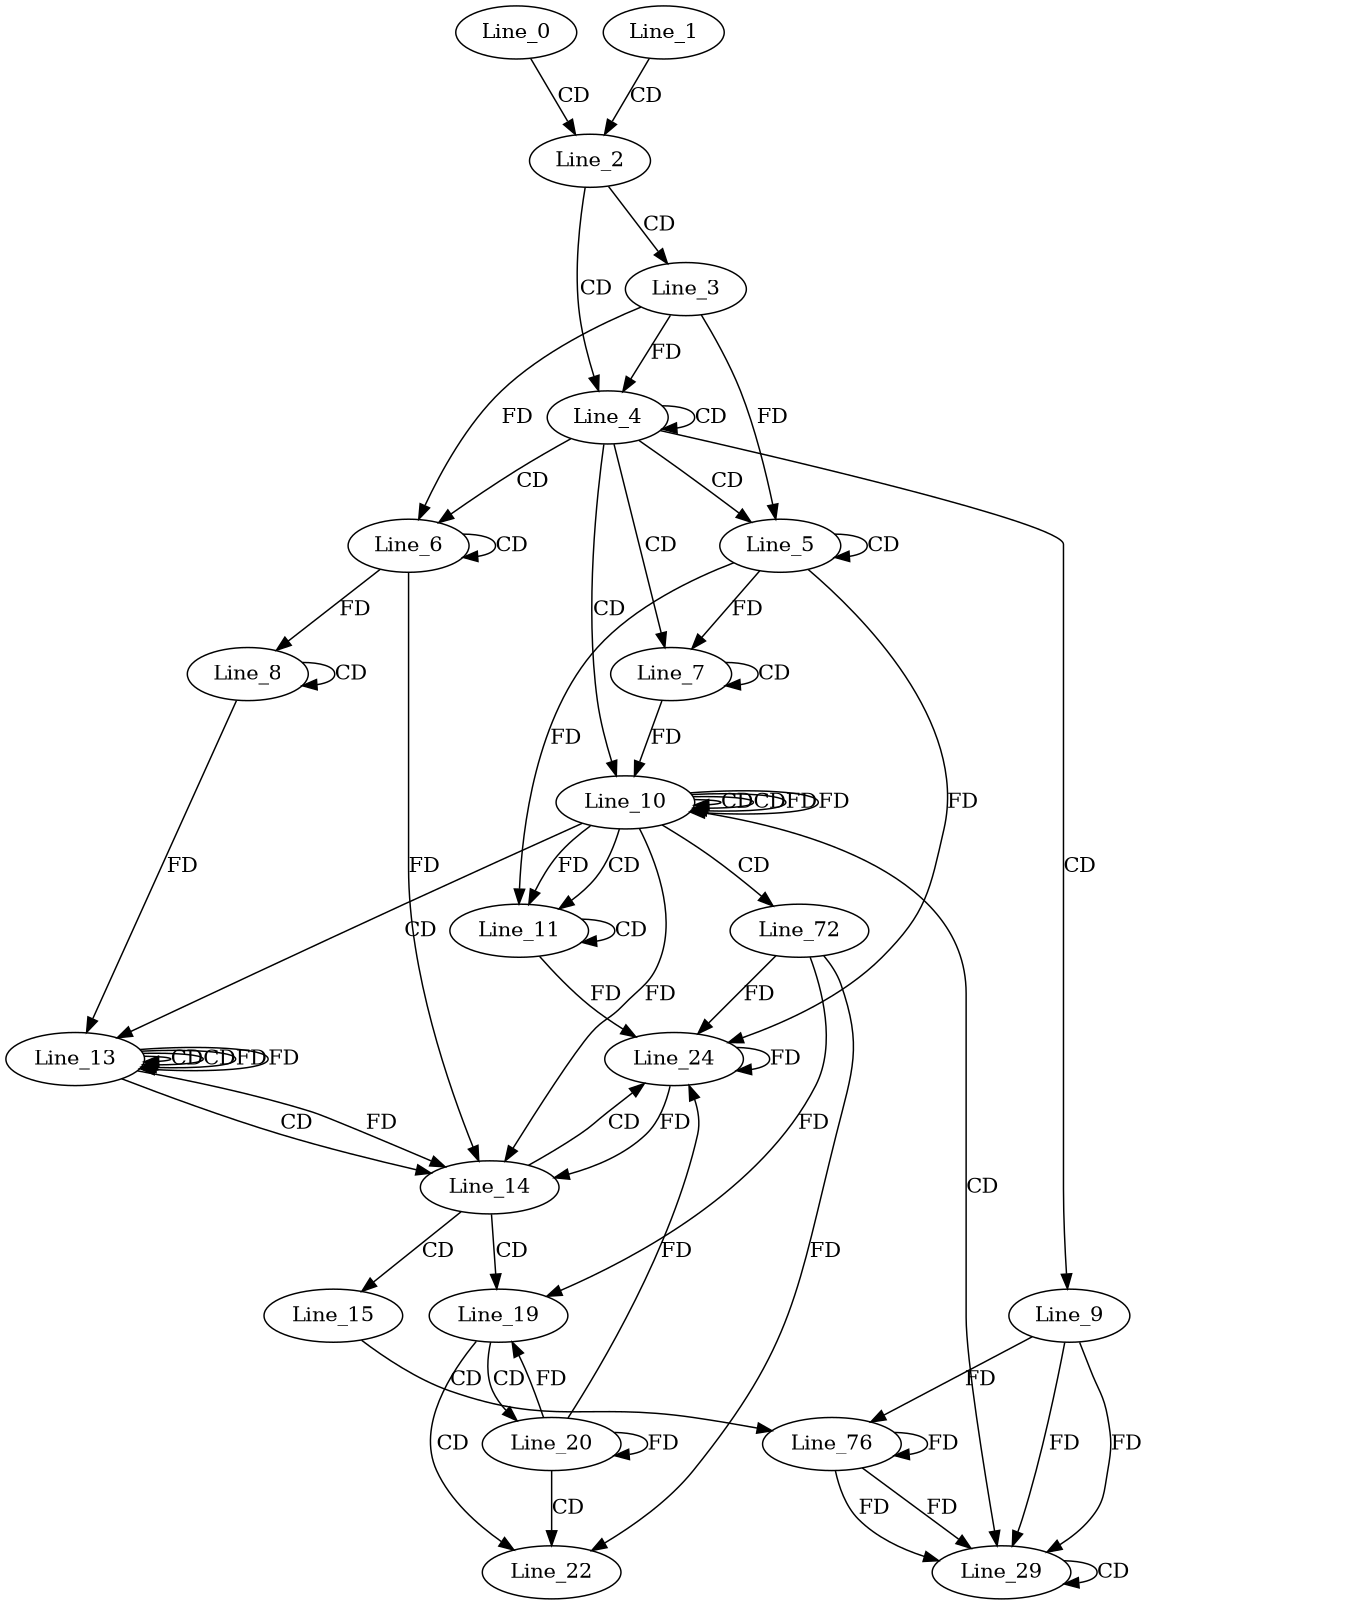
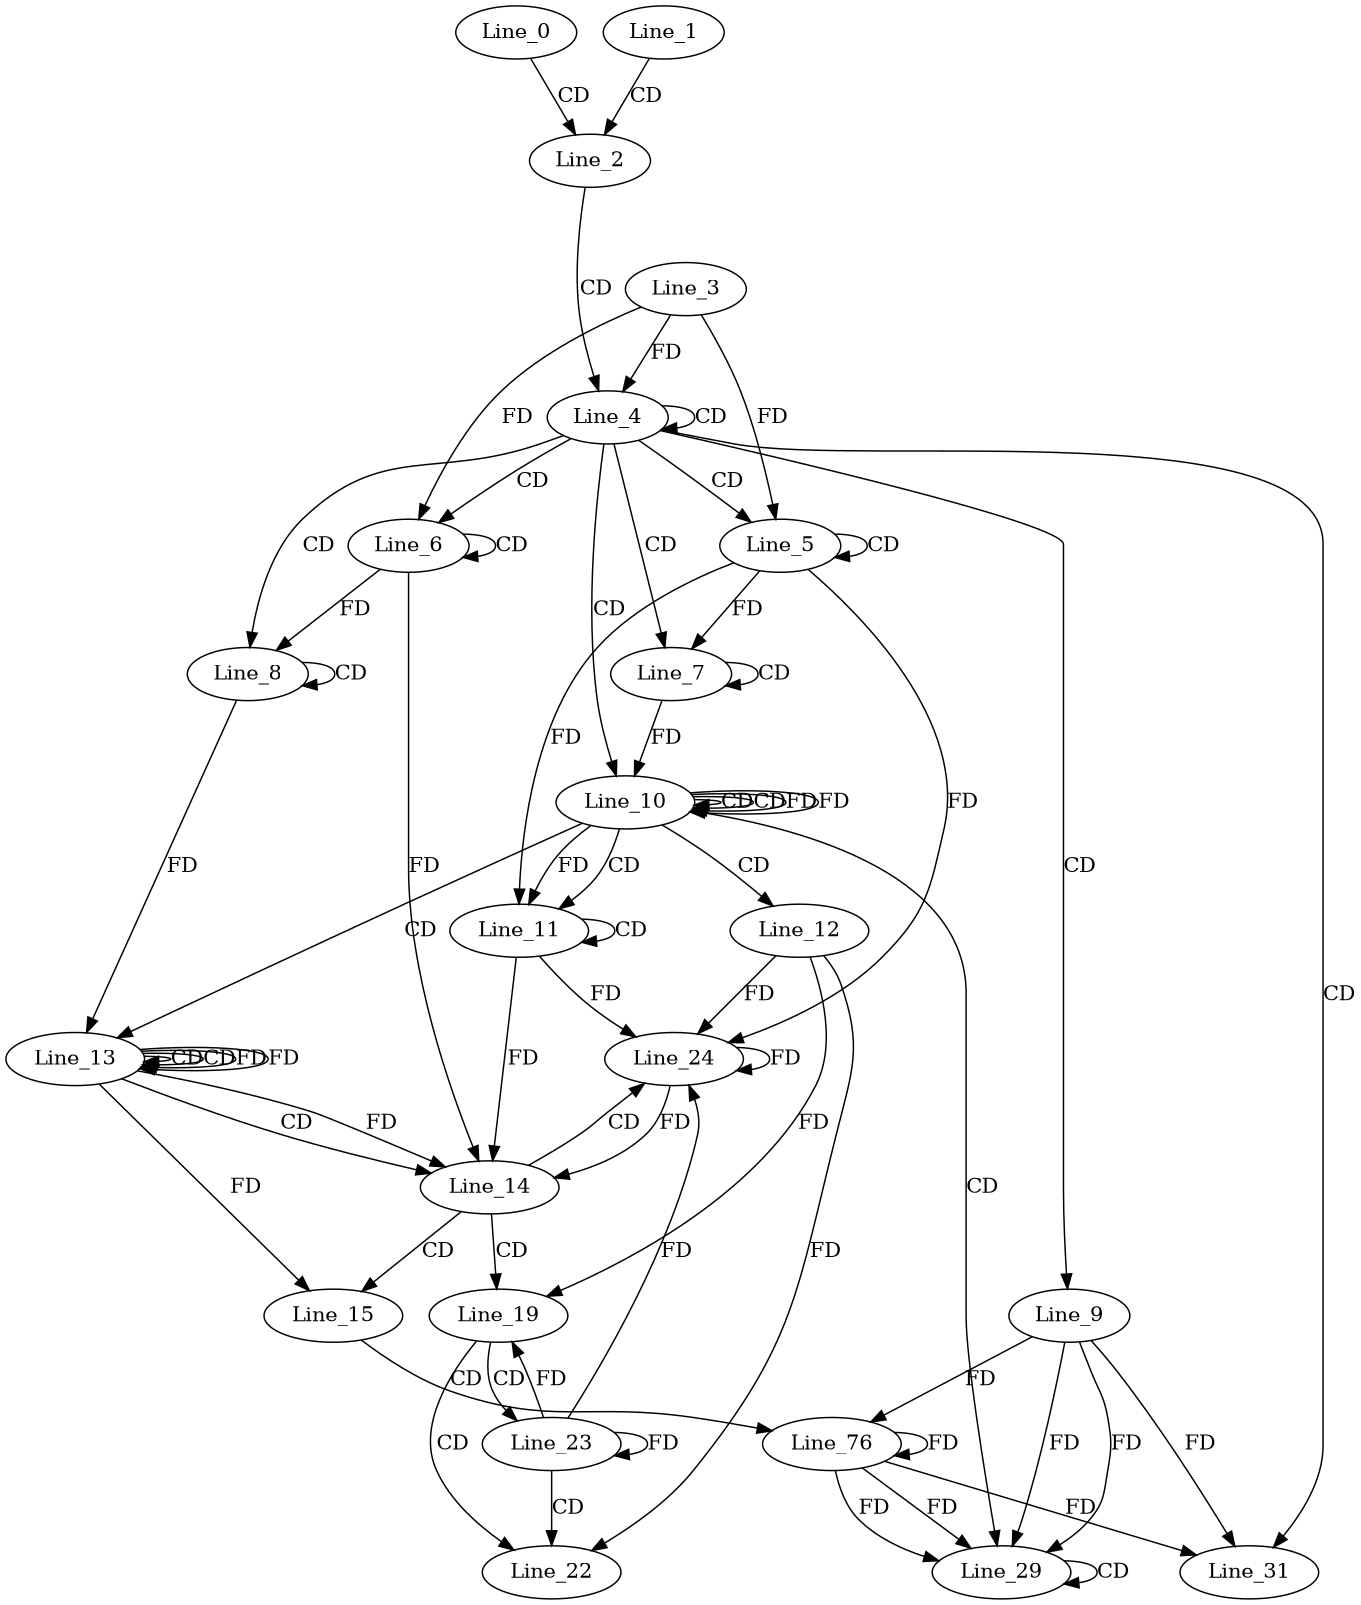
(633, 219) -> none
none -> (366, 477)
(799, 931) -> (799, 931)
(628, 1000) -> (505, 1052)
none -> (199, 1182)
(552, 1444) -> (552, 1444)
none -> (1249, 1572)
